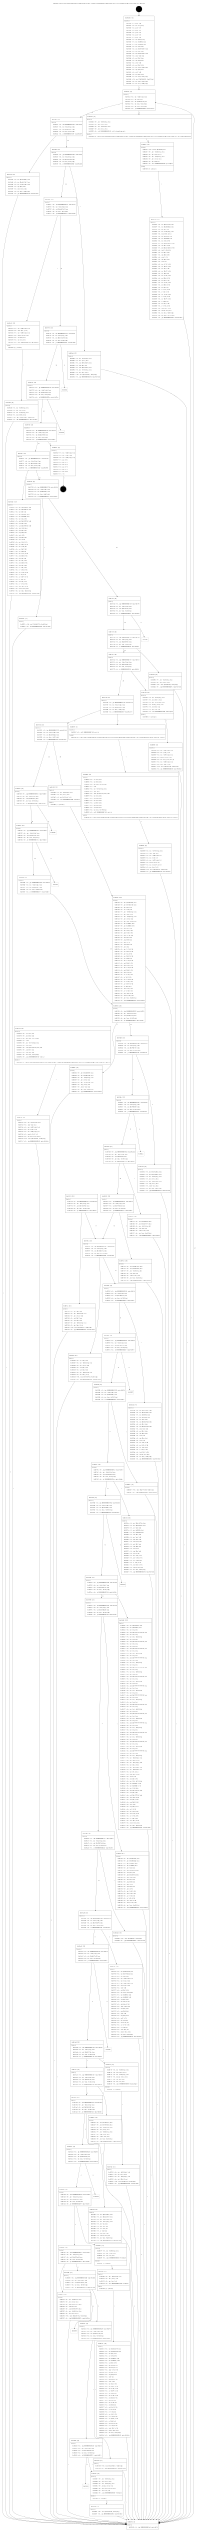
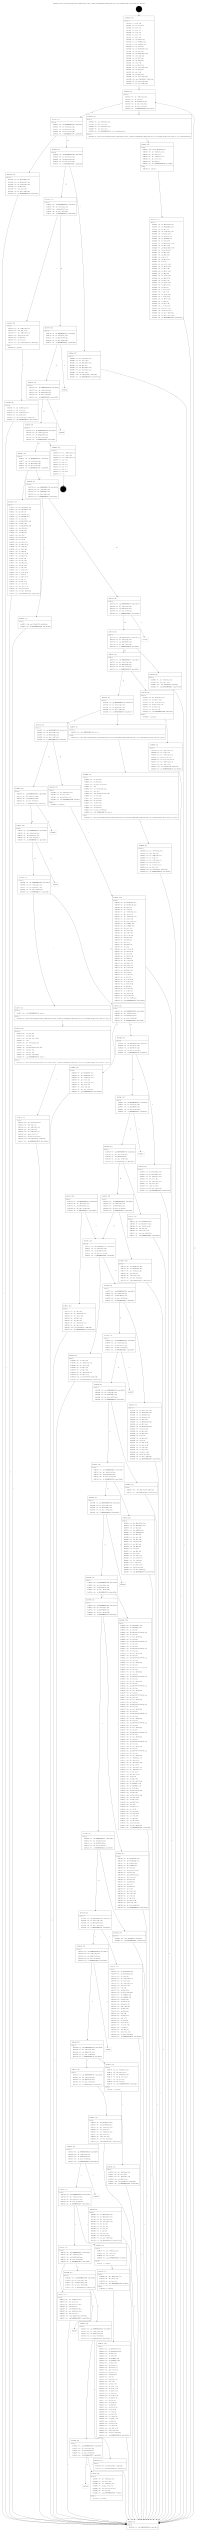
none -> (63, 1013)
(87, 2105) -> none
(106, 2510) -> none
